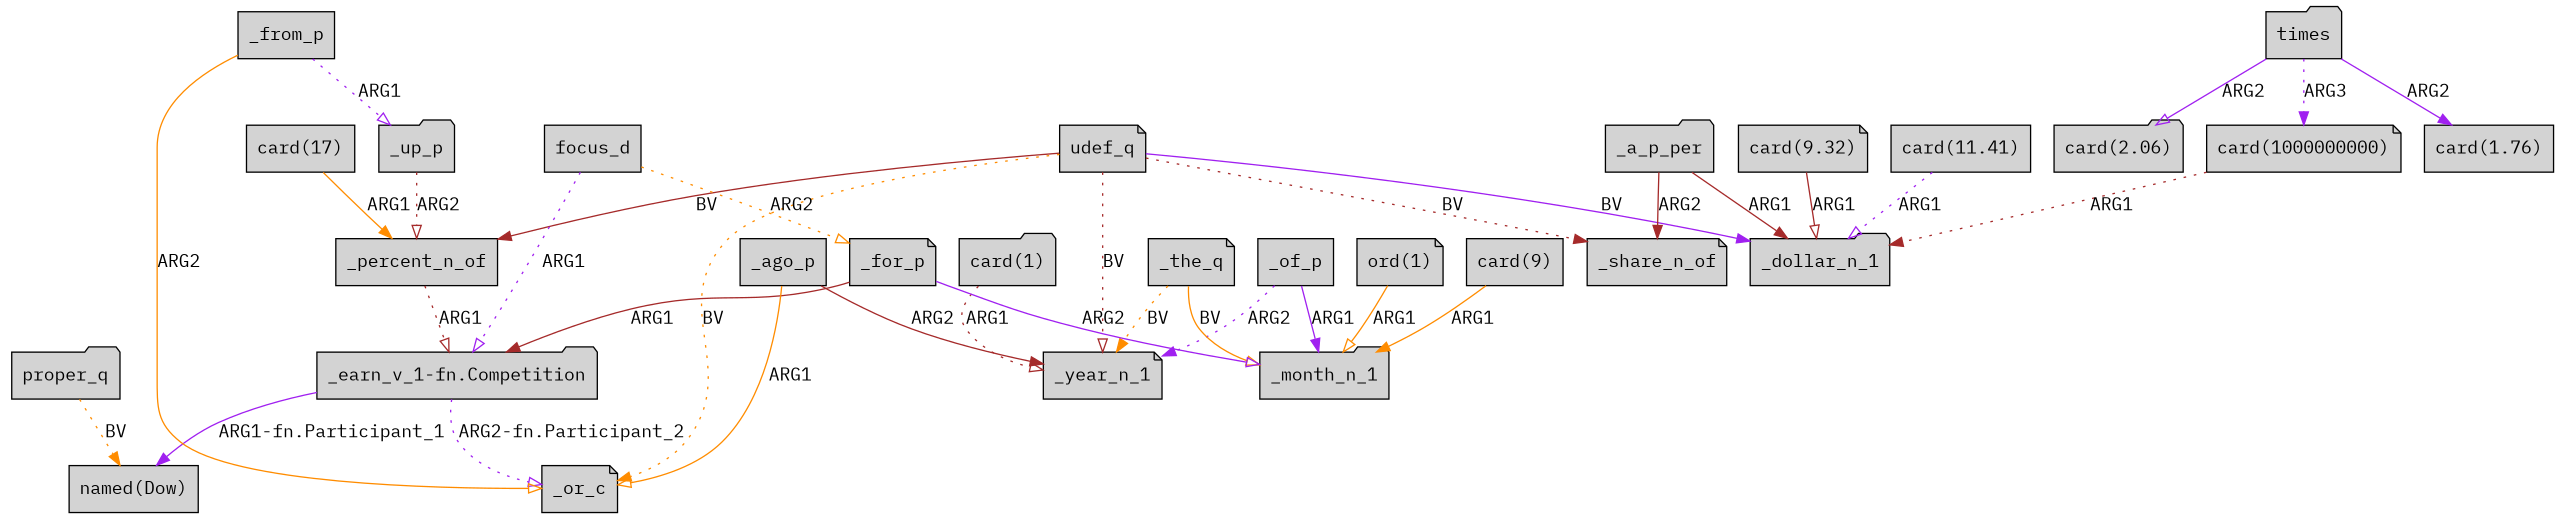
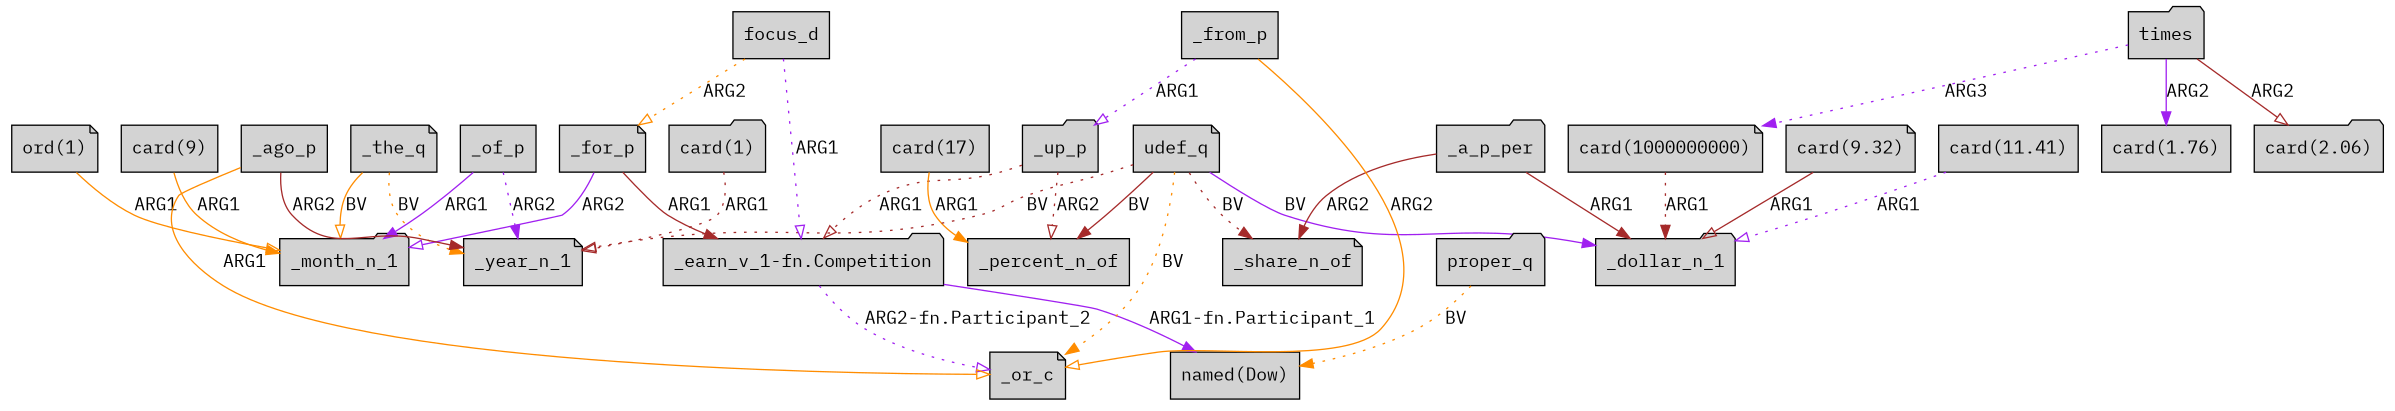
(2217, 89) -> (2237, 88)
(435, 313) -> (917, 183)
